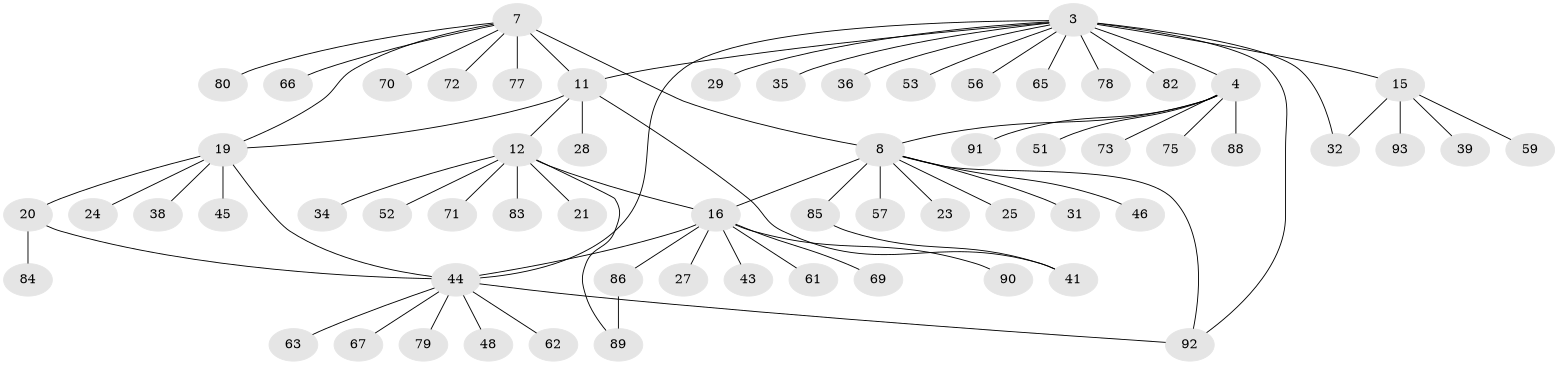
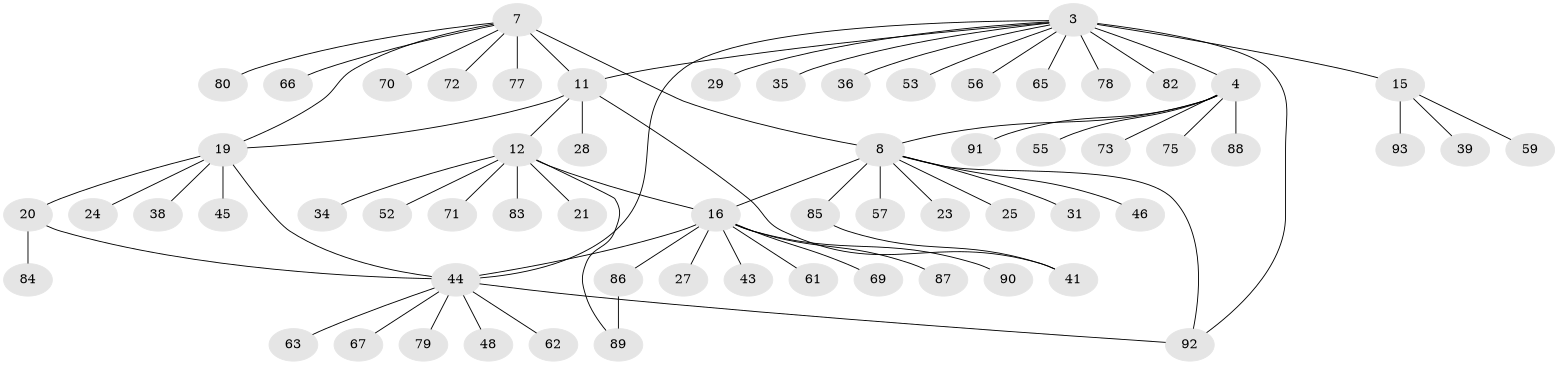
(1041, 150) -> (1041, 150)
(1335, 150) -> none
none -> (943, 280)
